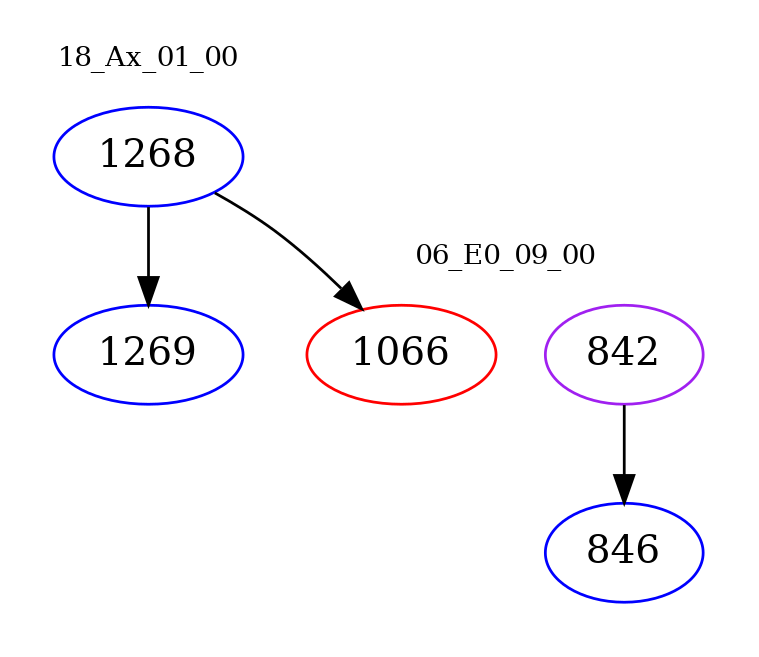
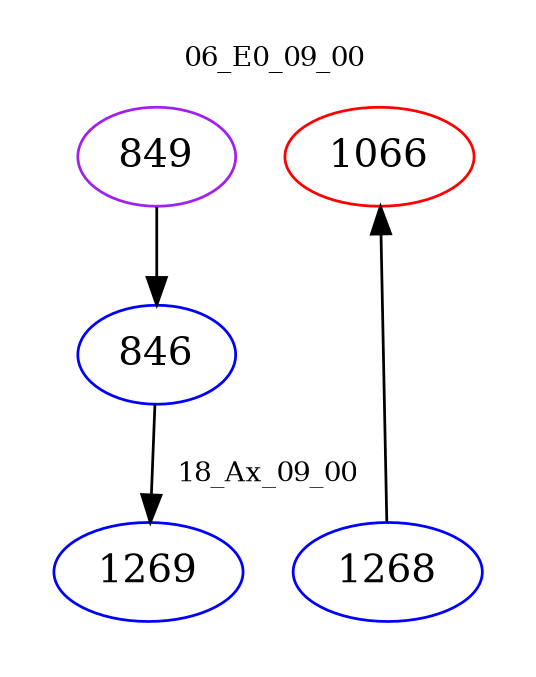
(148, 59) -> (268, 474)
(148, 242) -> (153, 465)
(624, 355) -> (157, 157)
